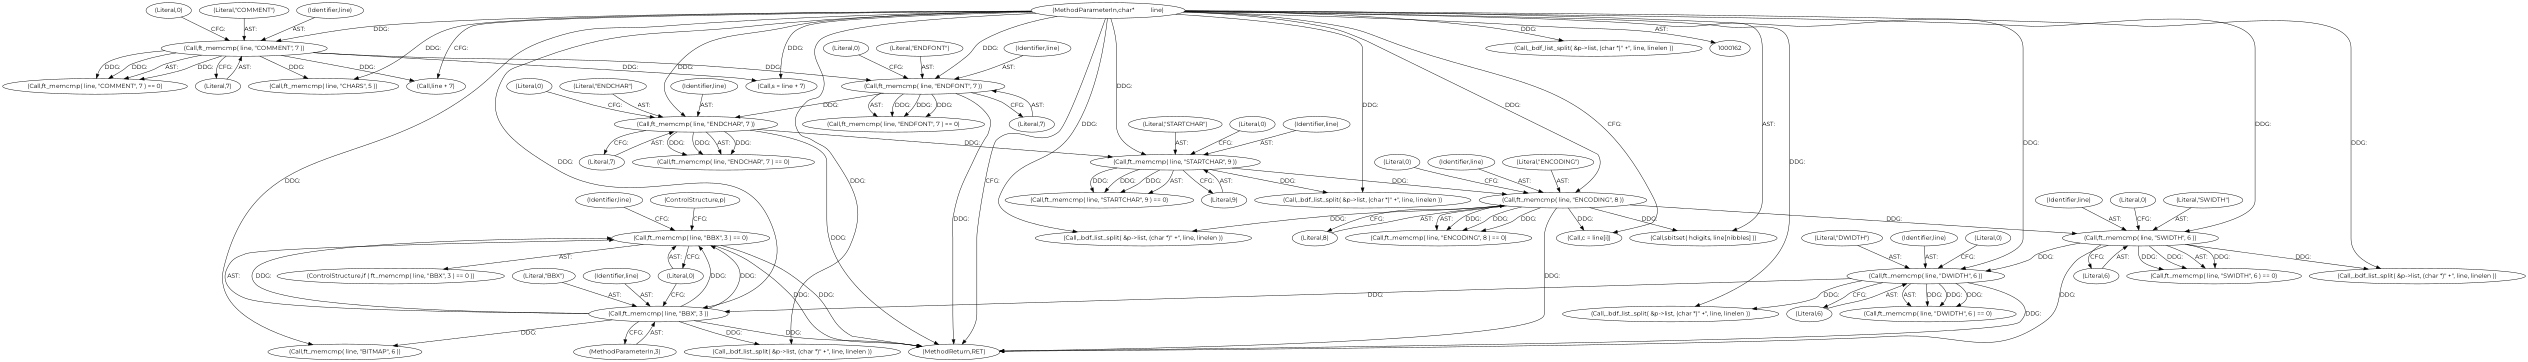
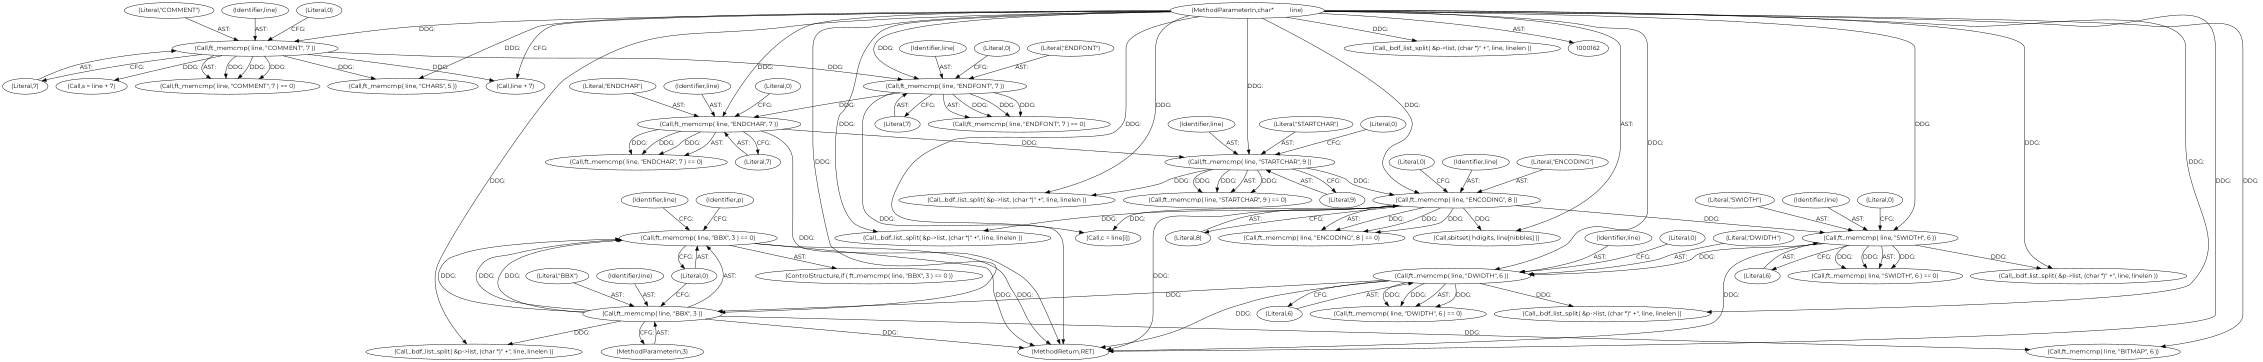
(890, 17) -> none
(1616, 124) -> (1134, 124)
(994, 181) -> (2224, 181)
(695, 200) -> (725, 200)
